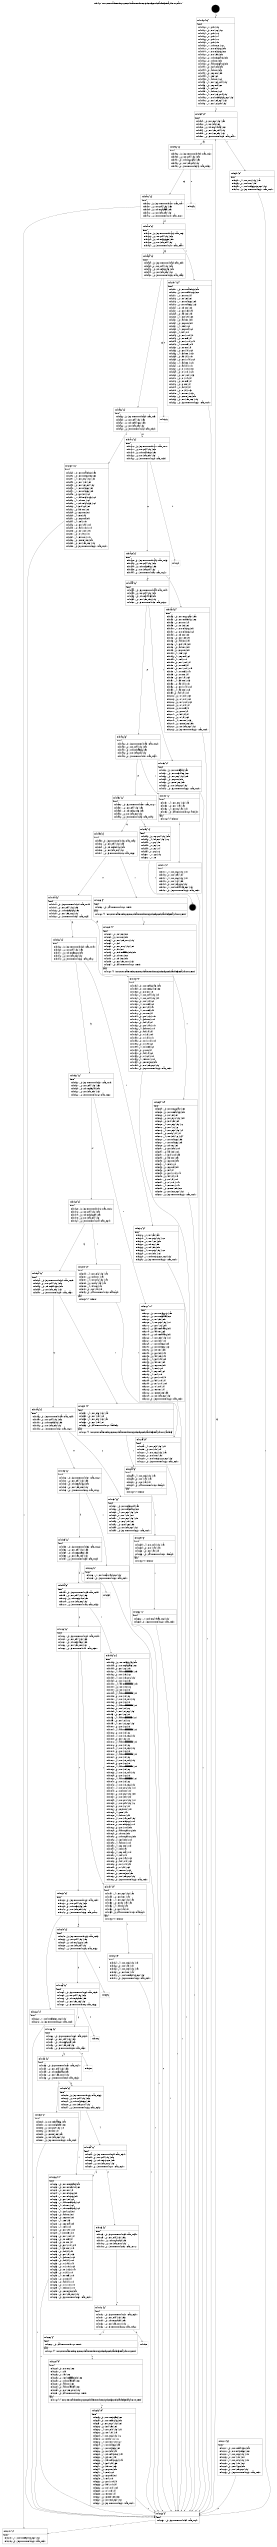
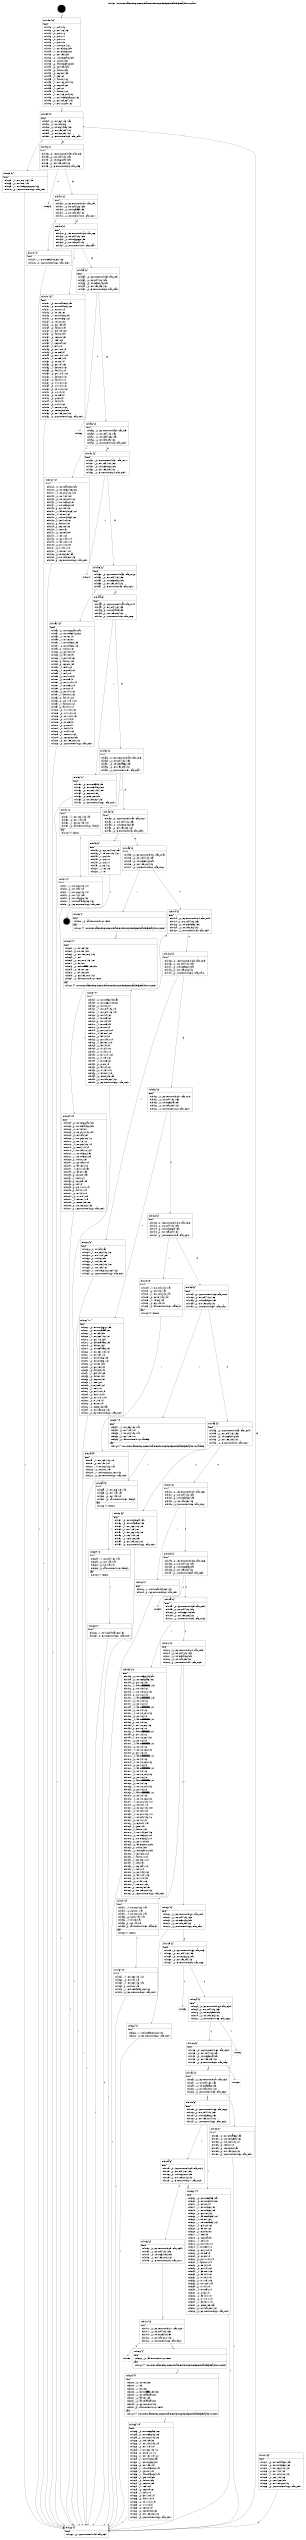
(102, 2527) -> (39, 1405)
